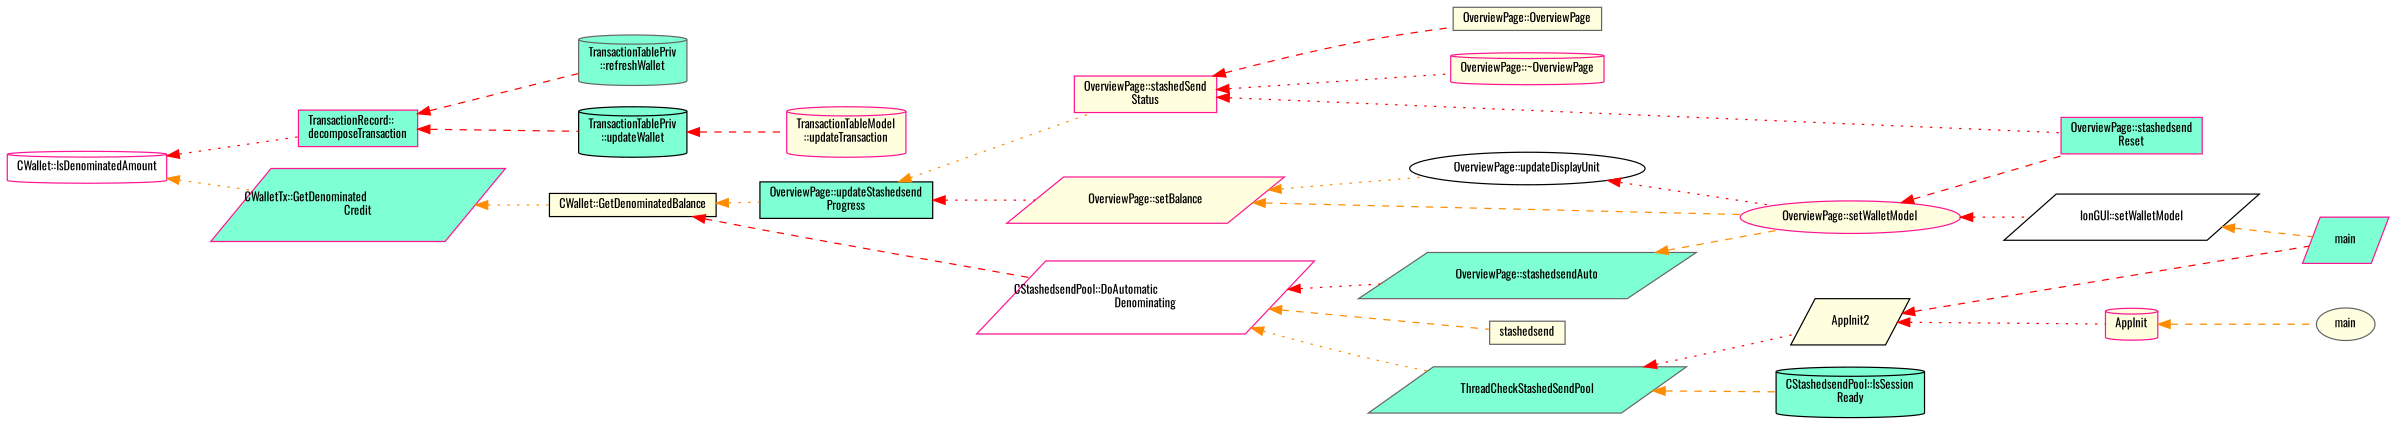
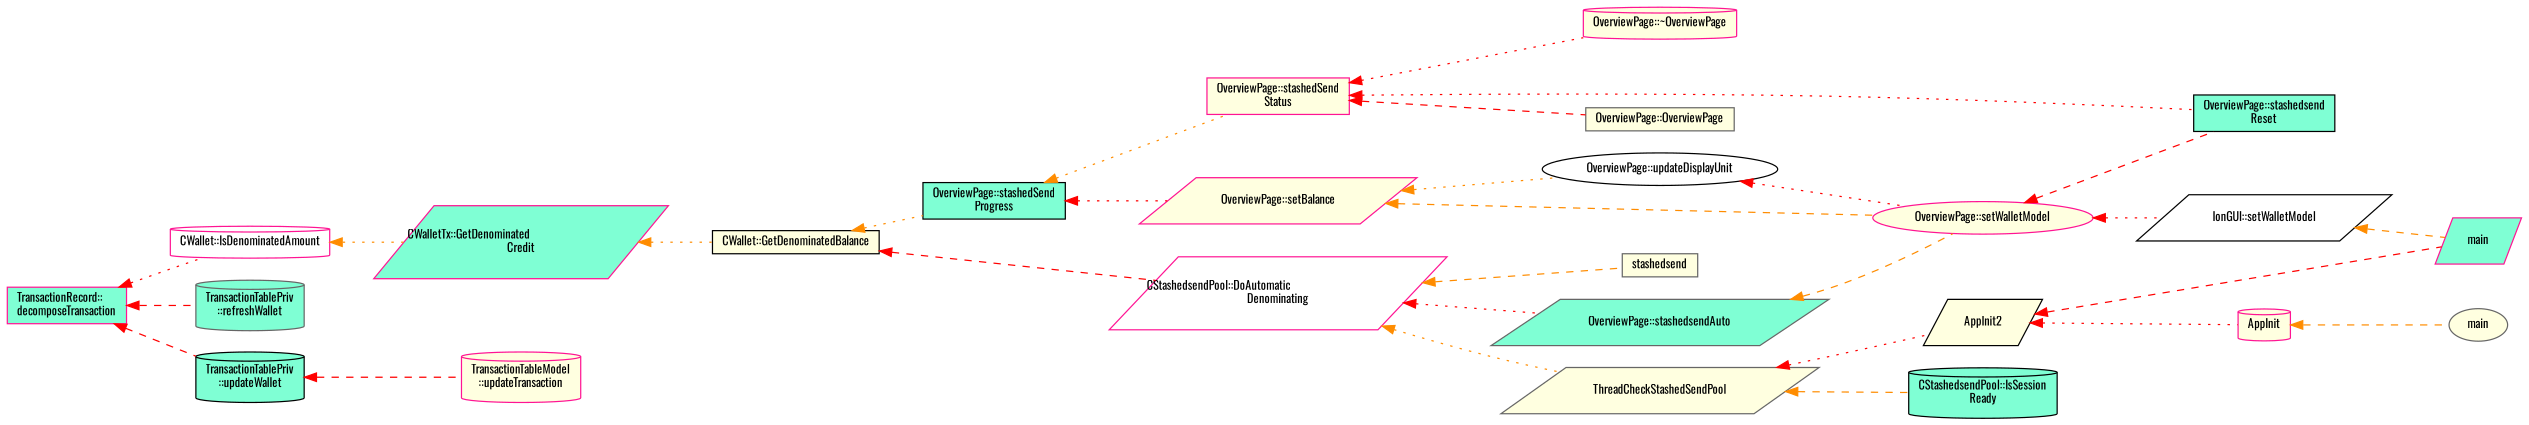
(2132, 136) -> (2264, 113)
(239, 145) -> (166, 270)
(846, 200) -> (994, 201)
(1527, 390) -> (1660, 391)
